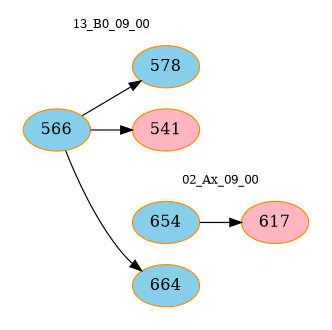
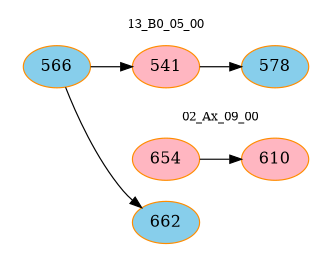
(111, 25) -> (166, 25)
(106, 101) -> (215, 67)
(166, 222) -> (166, 159)
(275, 222) -> (275, 159)
(166, 286) -> (166, 222)
